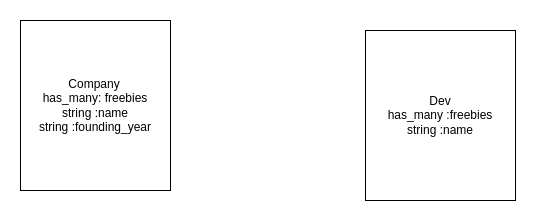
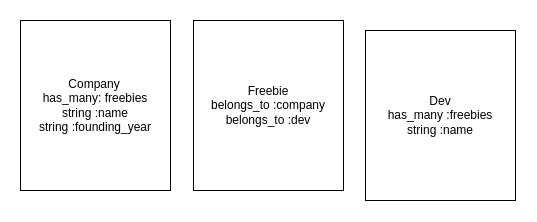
none -> (269, 106)
